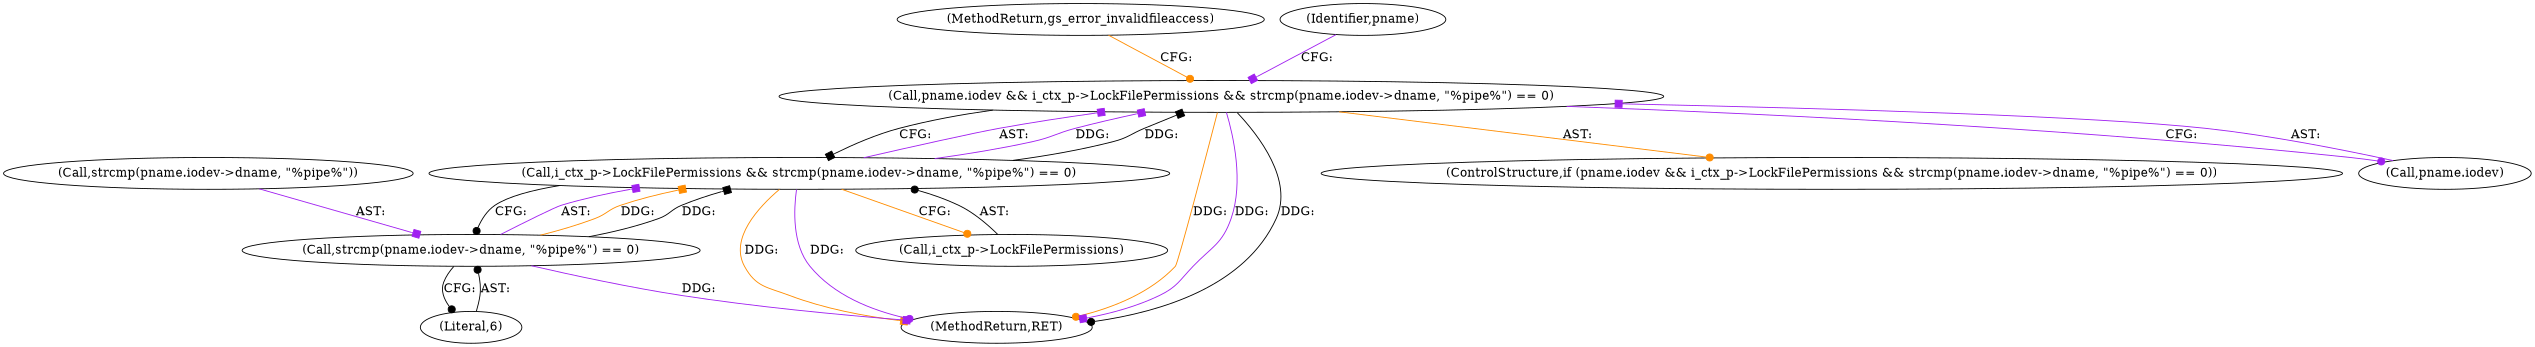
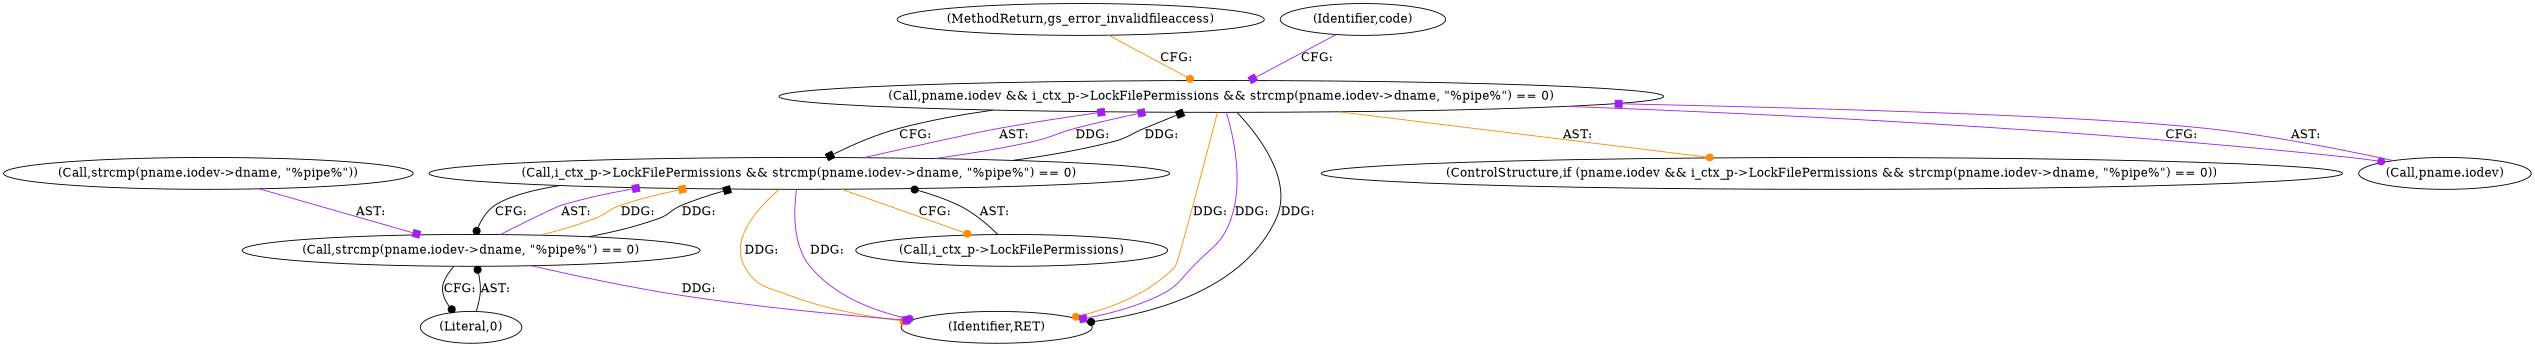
(1363, 19) -> (1363, 19)
(471, 327) -> (471, 327)
(997, 327) -> (997, 327)
